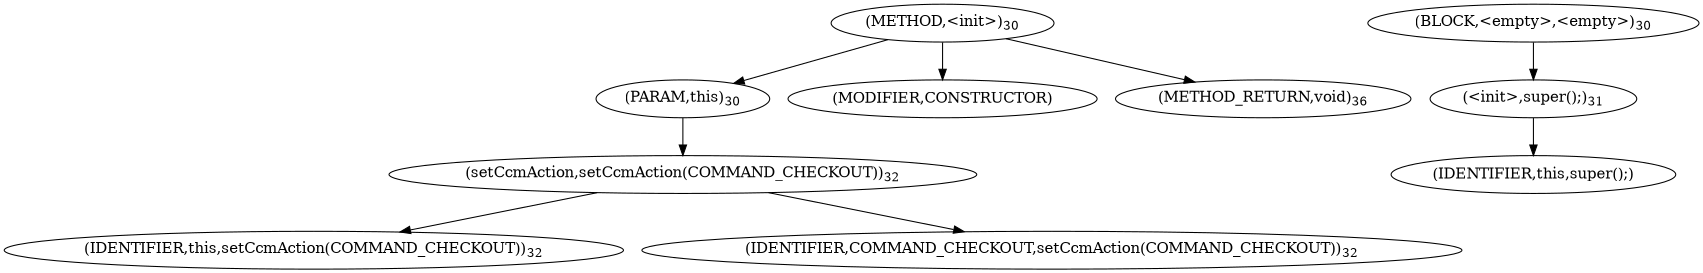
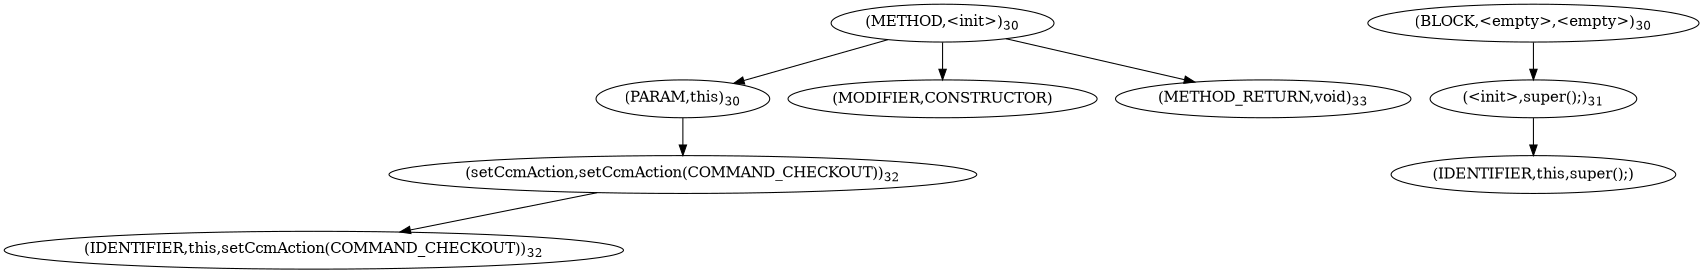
(1360, 97) -> (1360, 97)
(1052, 250) -> none
